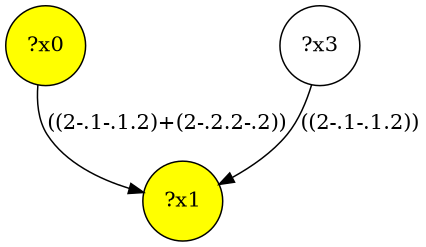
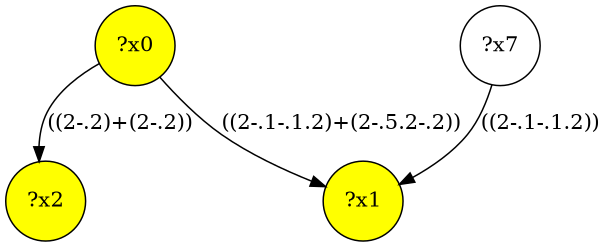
(320, 46) -> (500, 46)
(167, 123) -> (341, 123)
none -> (46, 201)
